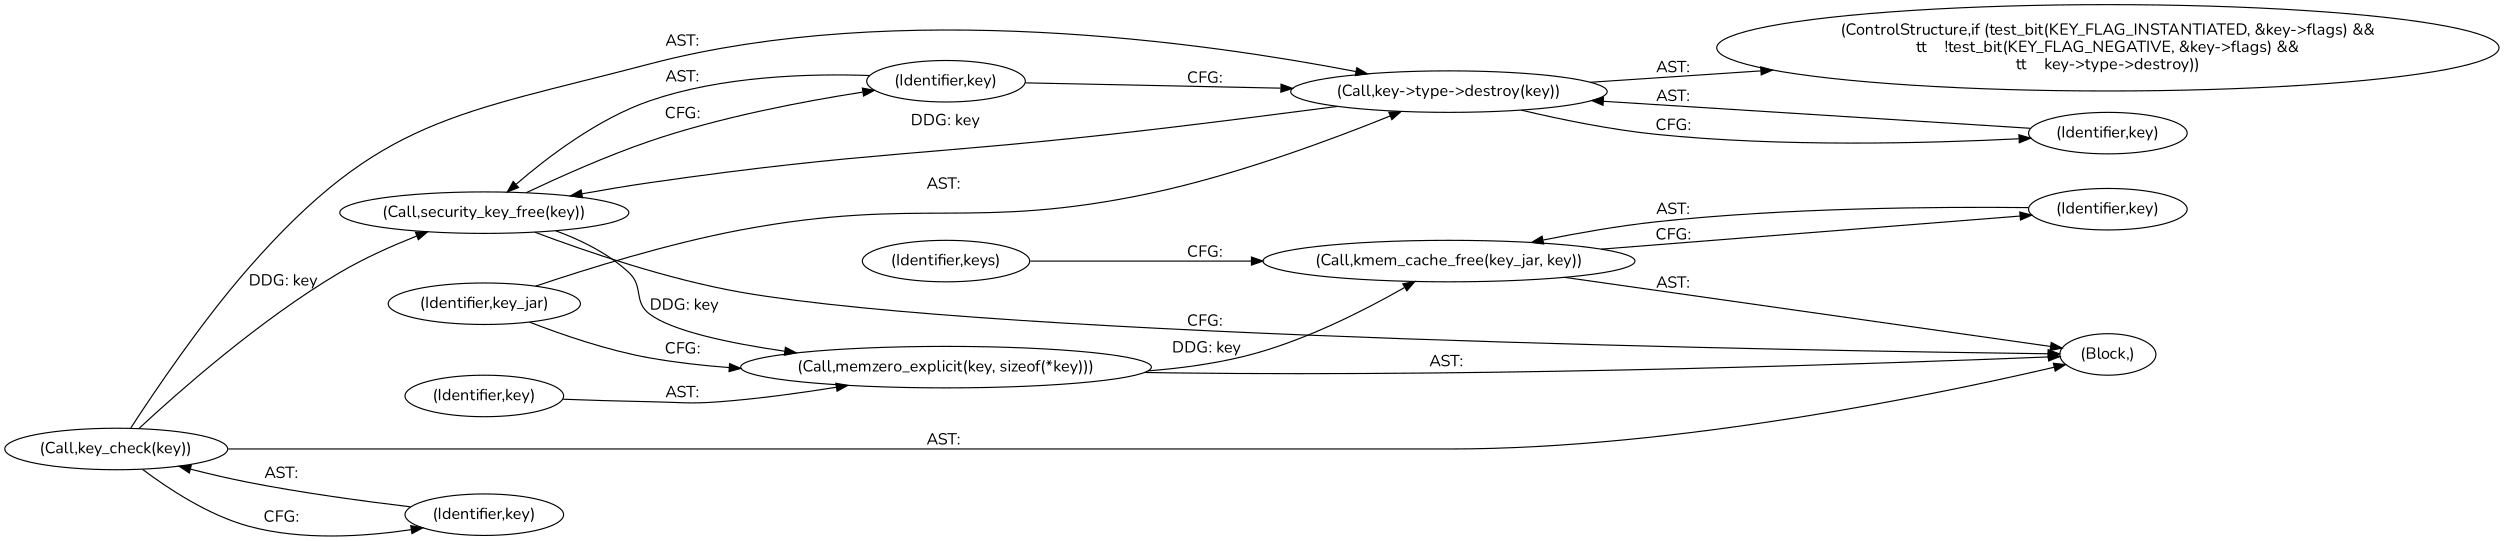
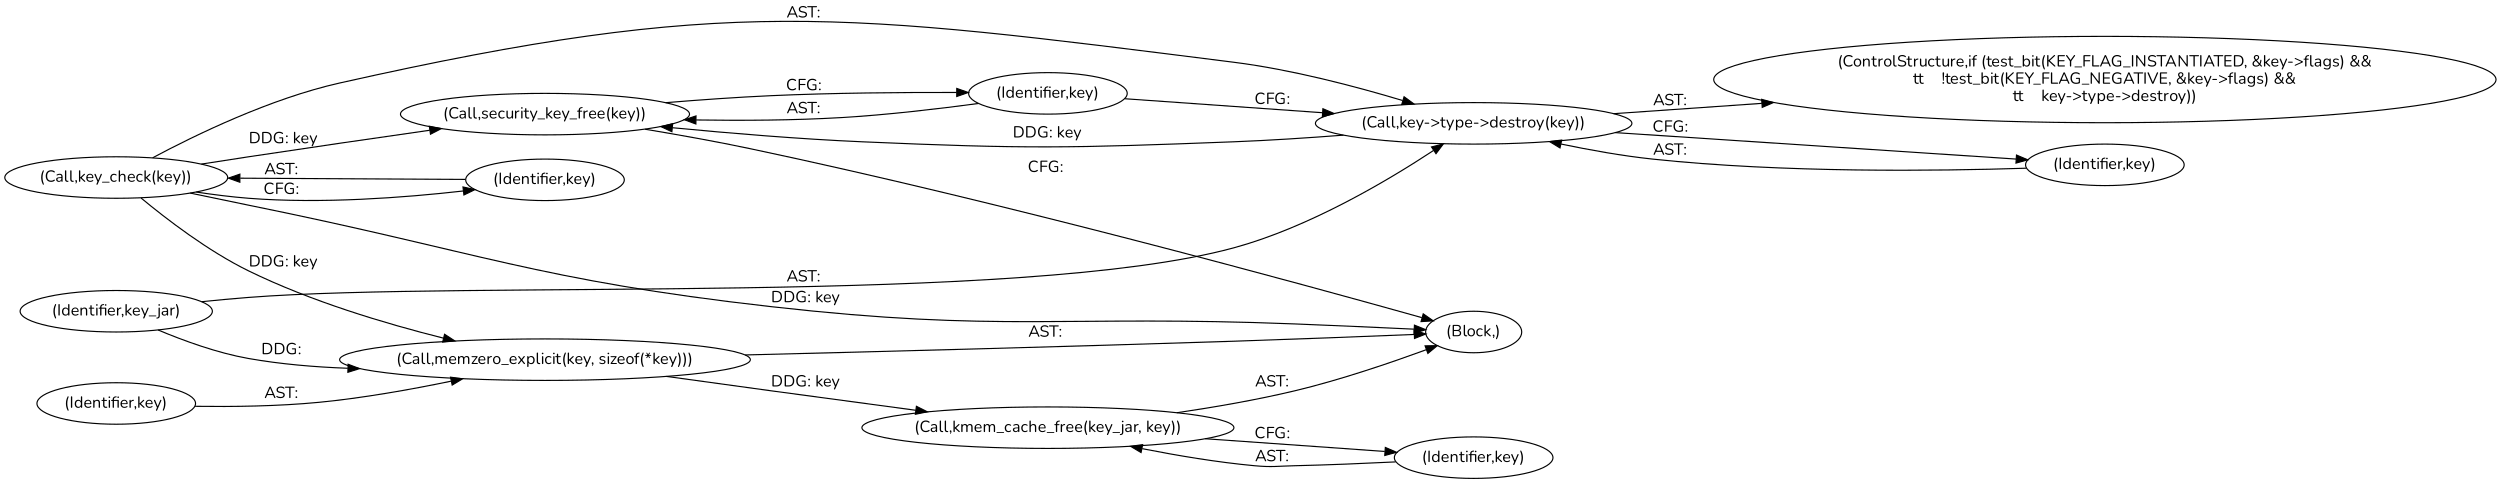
(946, 261) -> none
(653, 316) -> (283, 286)
(685, 349) -> (284, 350)
(946, 440) -> (806, 298)
